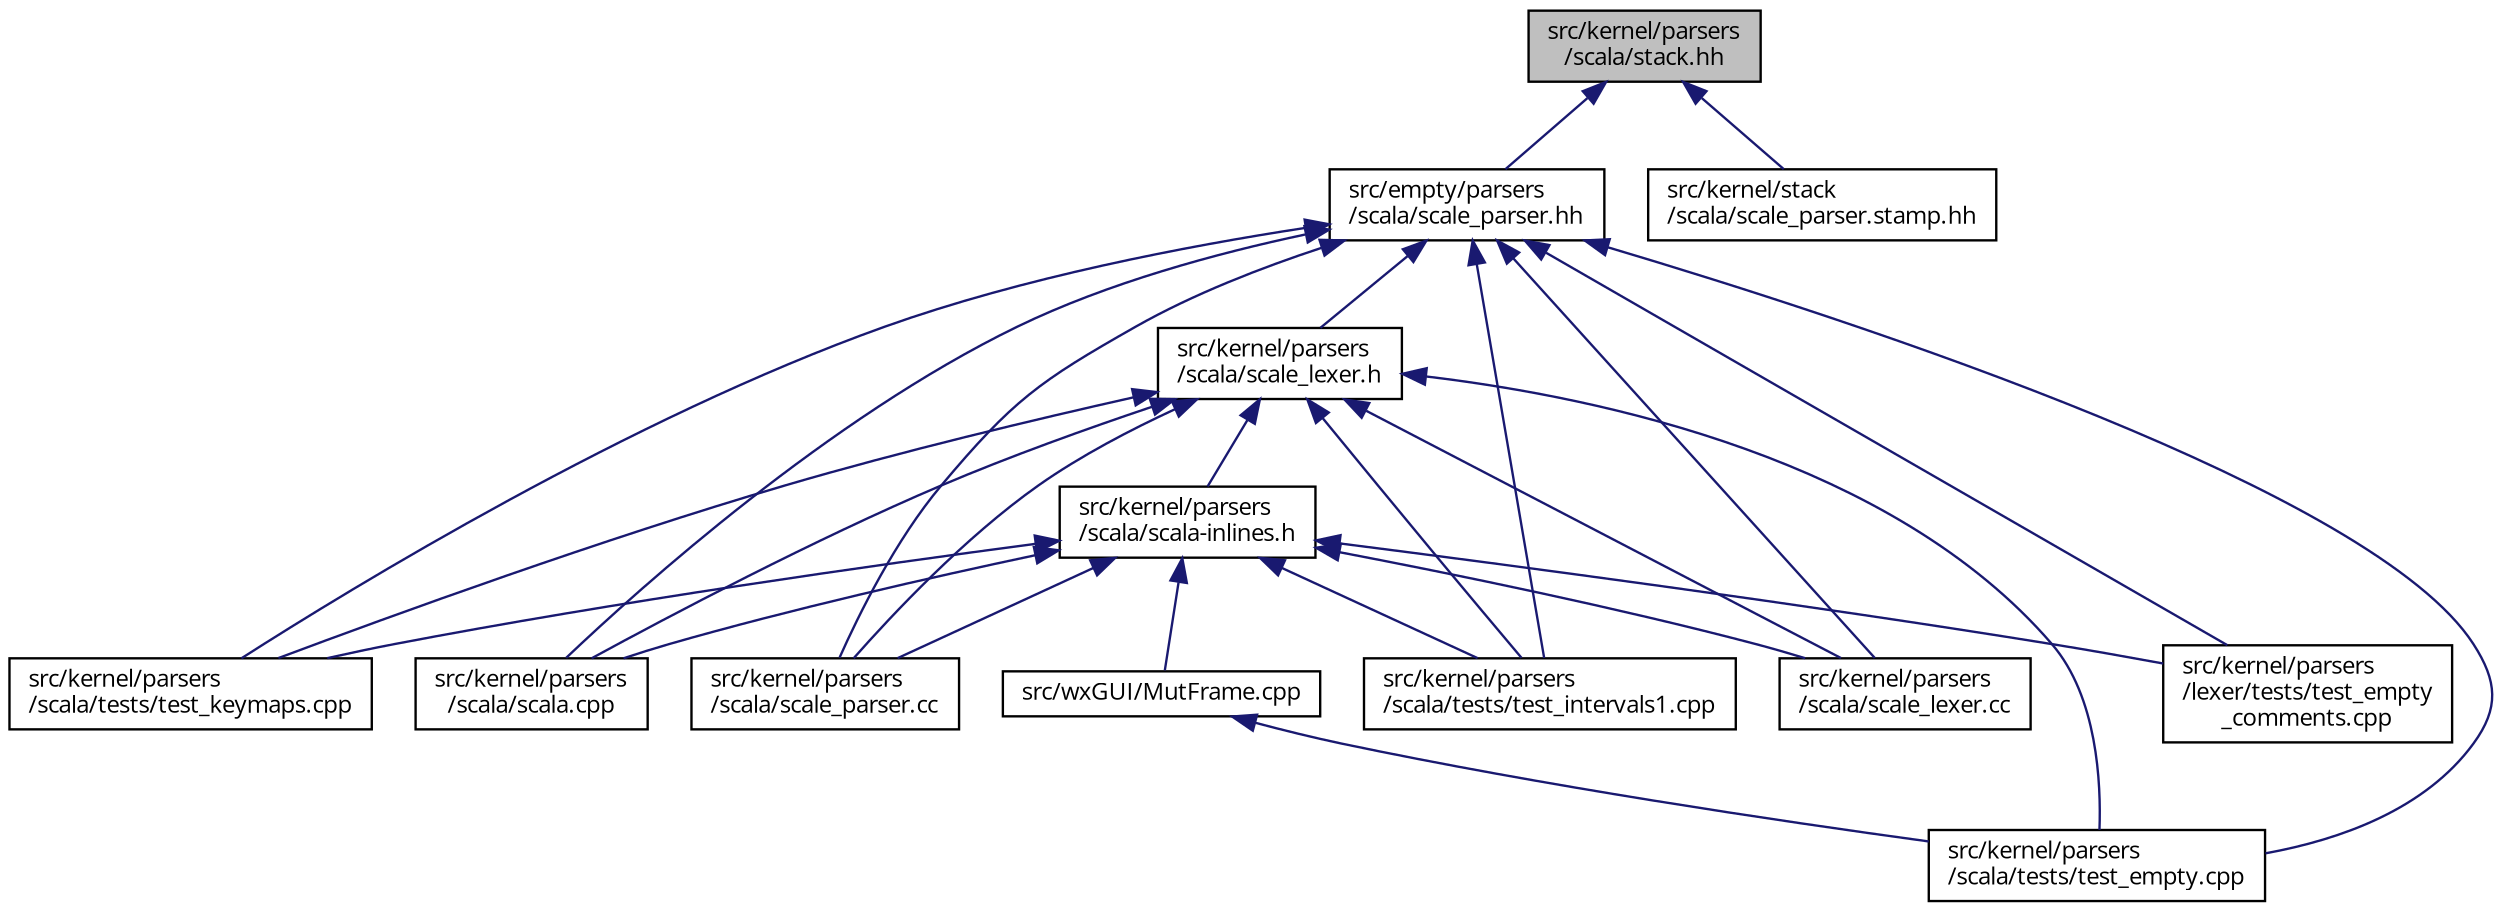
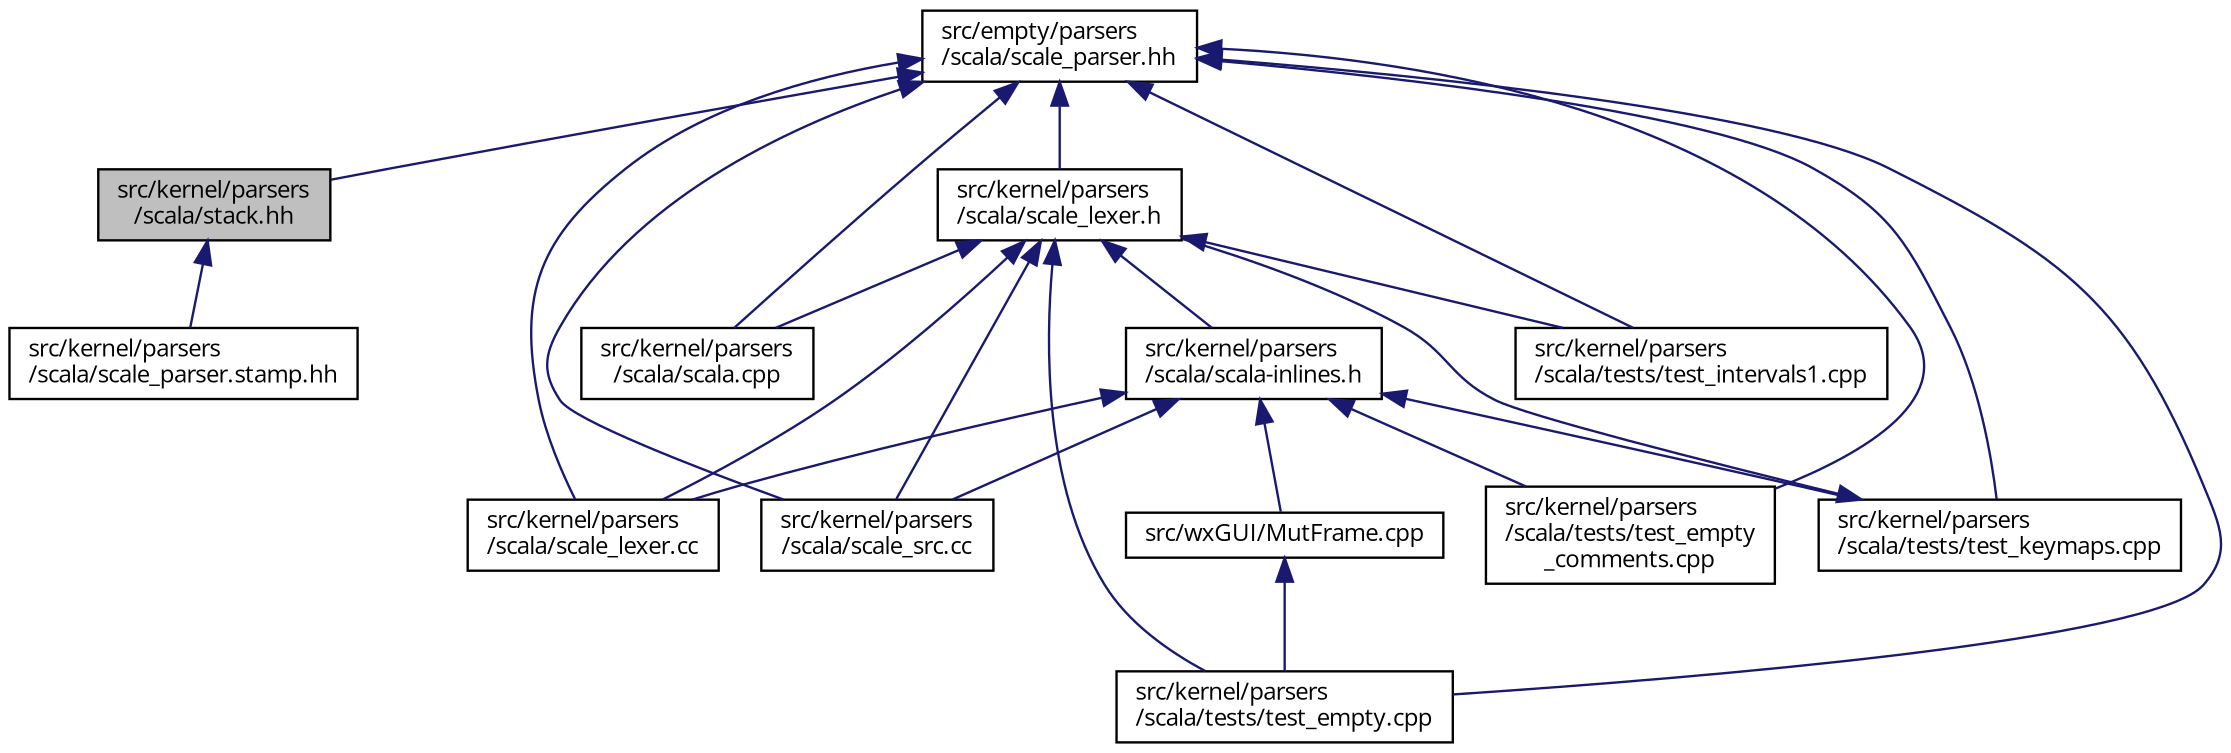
(1546, 134) -> (614, 127)
(1822, 205) -> (184, 363)
(701, 511) -> (1495, 400)
(828, 602) -> none
(1380, 613) -> none
(825, 694) -> (877, 535)
(2308, 694) -> (1630, 535)
